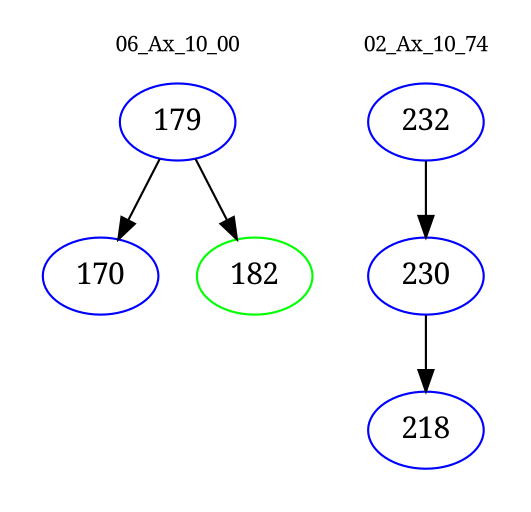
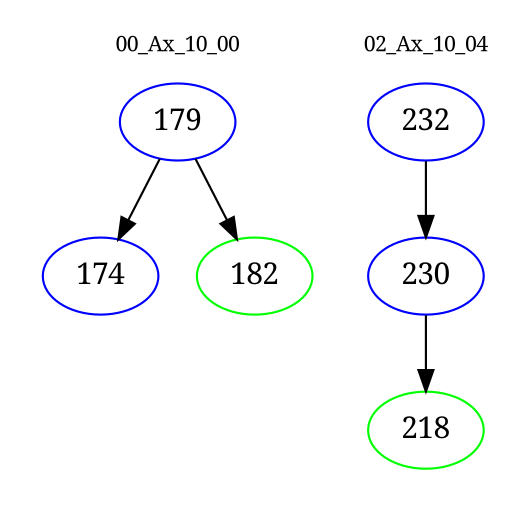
(178, 46) -> (178, 46)
(426, 46) -> (426, 46)
(101, 276) -> (101, 276)
(426, 430) -> (426, 430)
